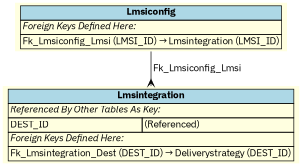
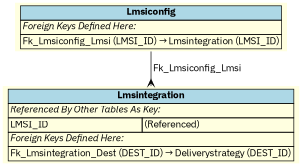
(30, 125) -> (29, 125)
